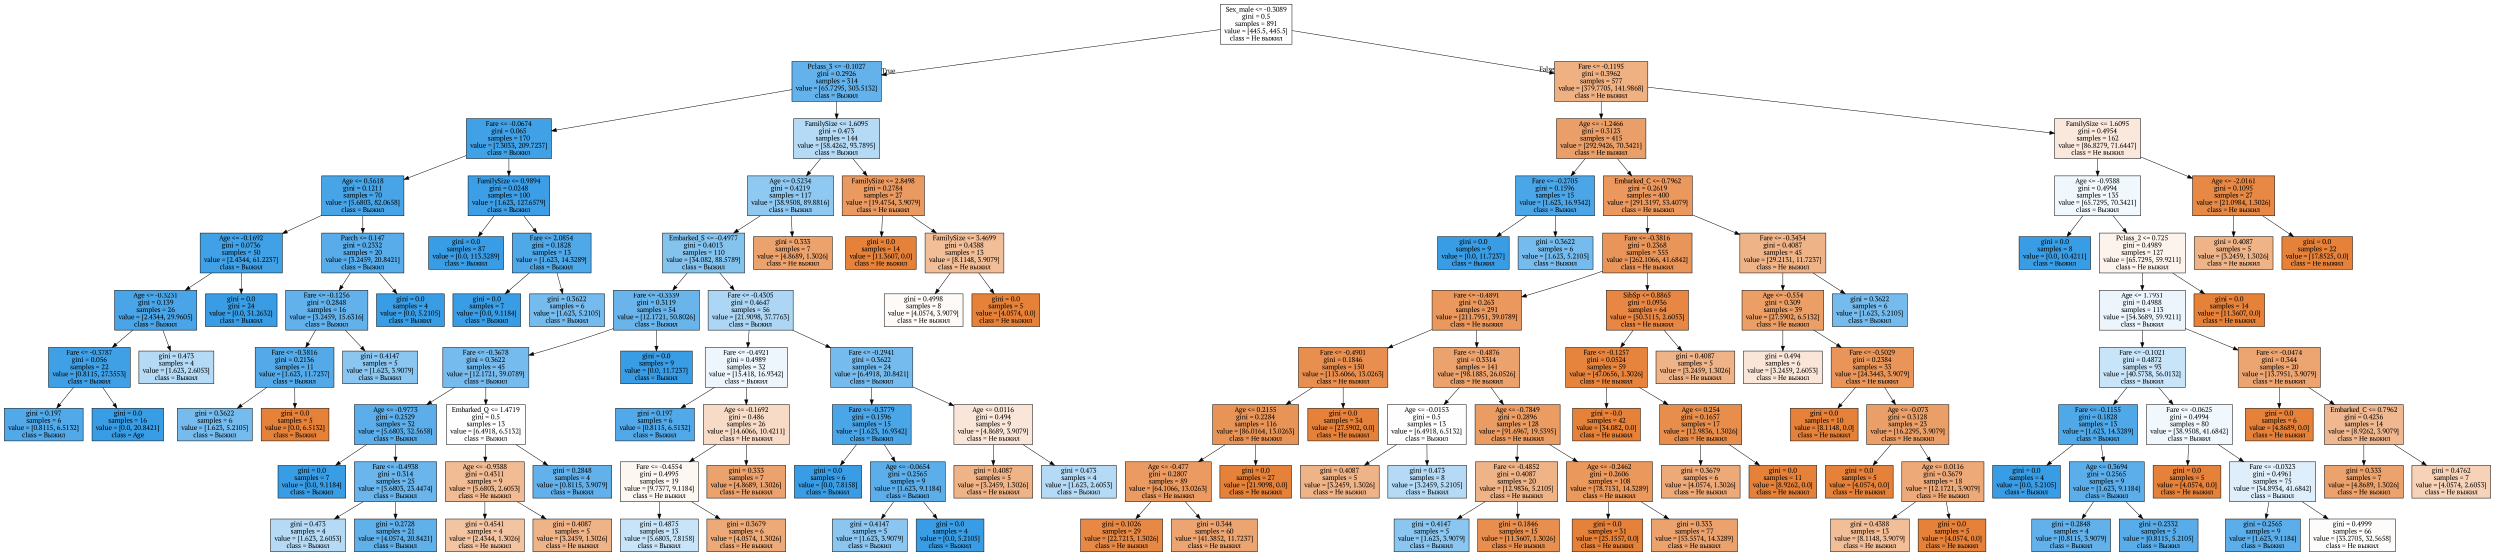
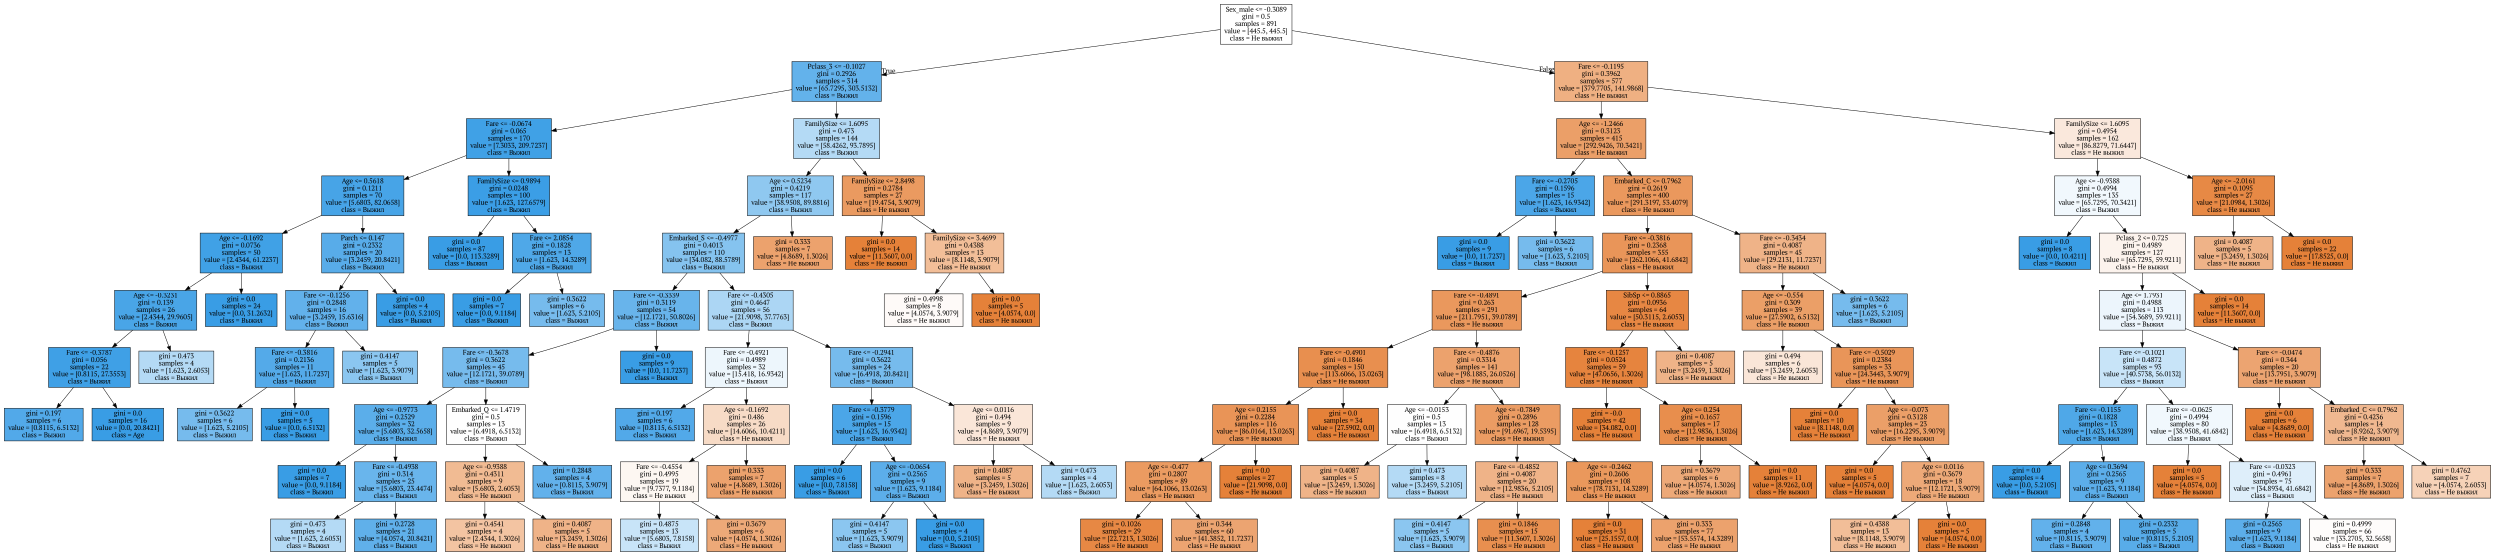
(241, 310) -> (241, 310)
(295, 425) -> (295, 425)
